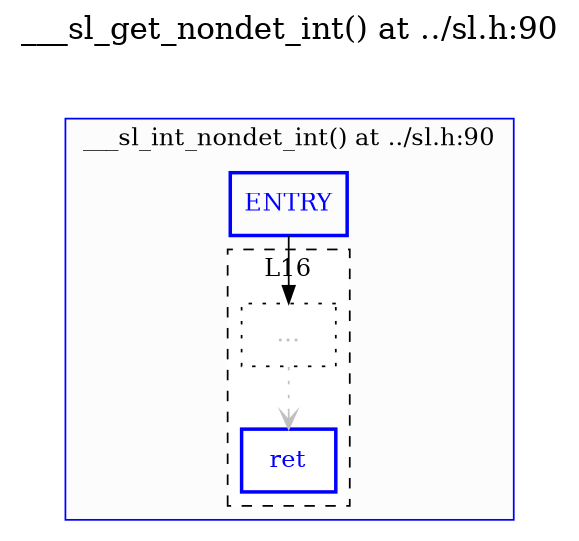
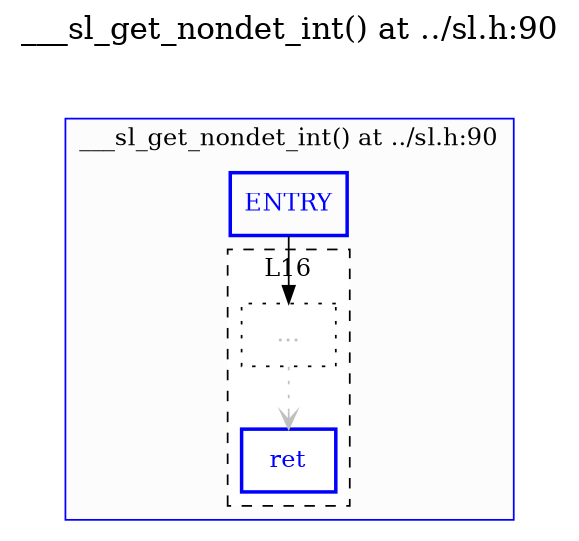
(290, 139) -> (290, 139)
